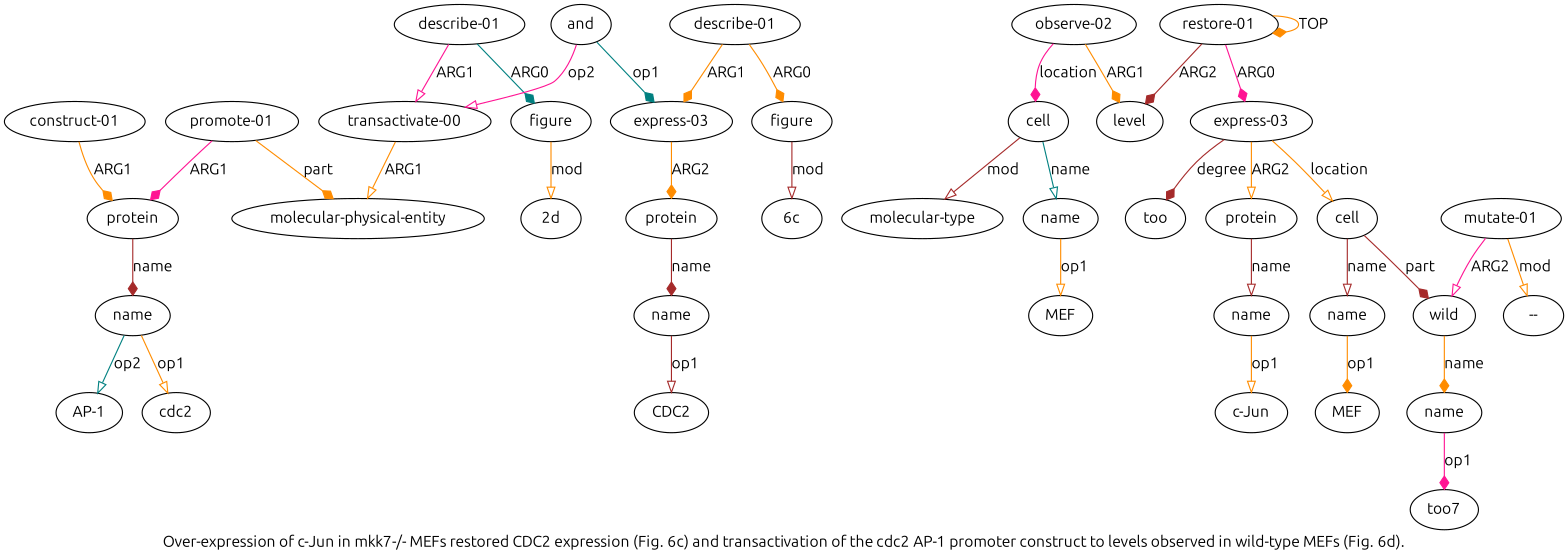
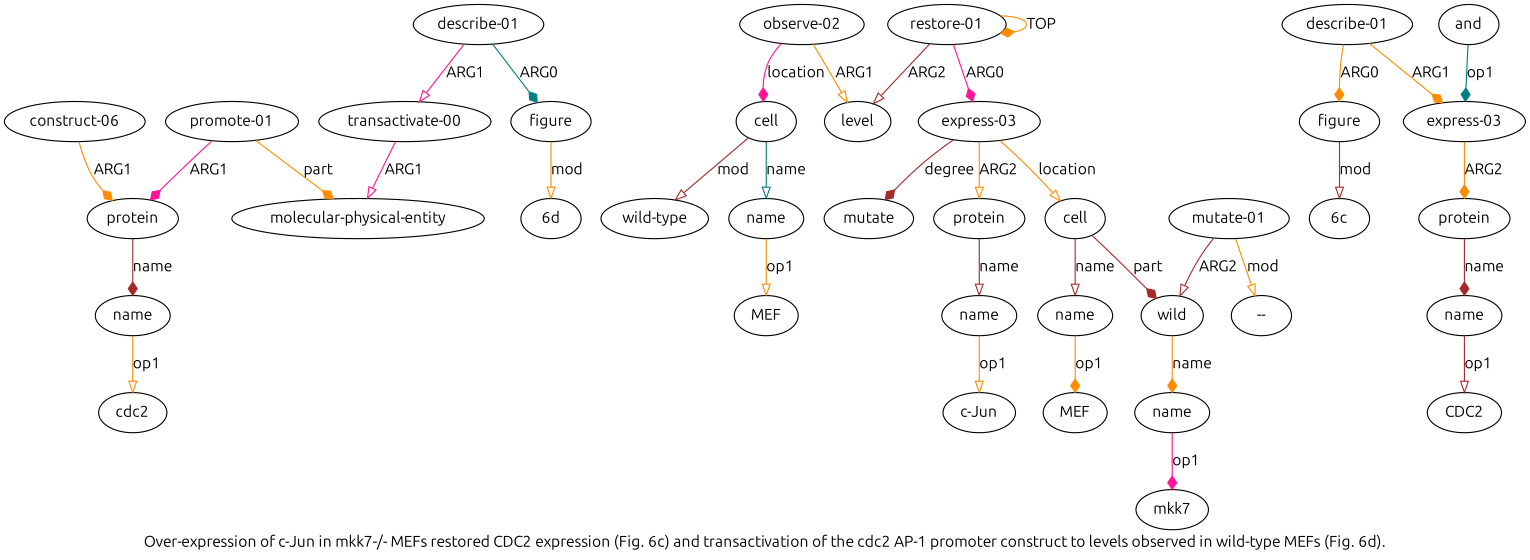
(1099, 67) -> (827, 68)
(1178, 69) -> (906, 70)
(537, 89) -> none
(75, 122) -> (75, 122)
(384, 165) -> (384, 165)
(551, 219) -> (551, 219)
(922, 219) -> (655, 219)
(1155, 219) -> (869, 219)
(1470, 261) -> (1198, 261)
(89, 413) -> none
(1444, 510) -> (1172, 510)
